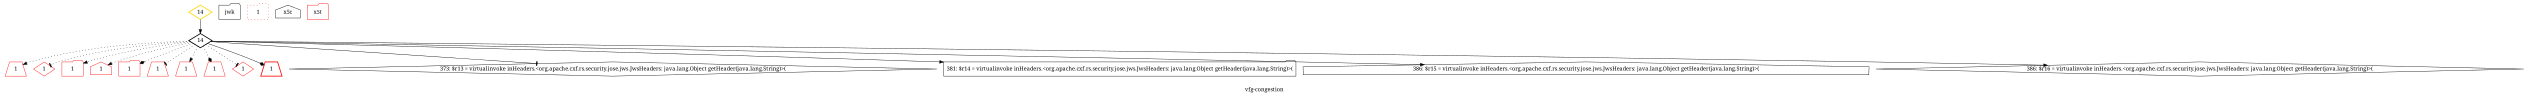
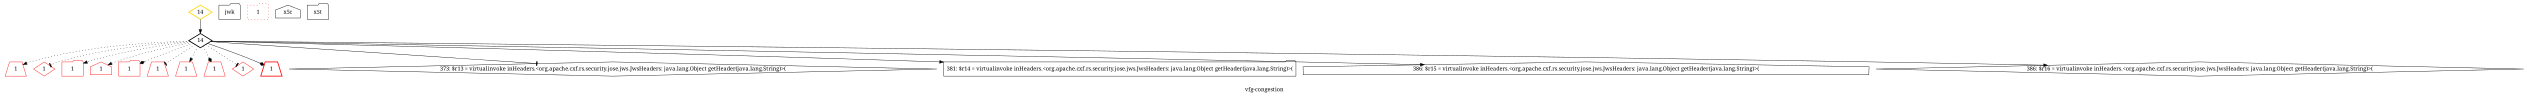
(318, 12) -> (318, 12)
